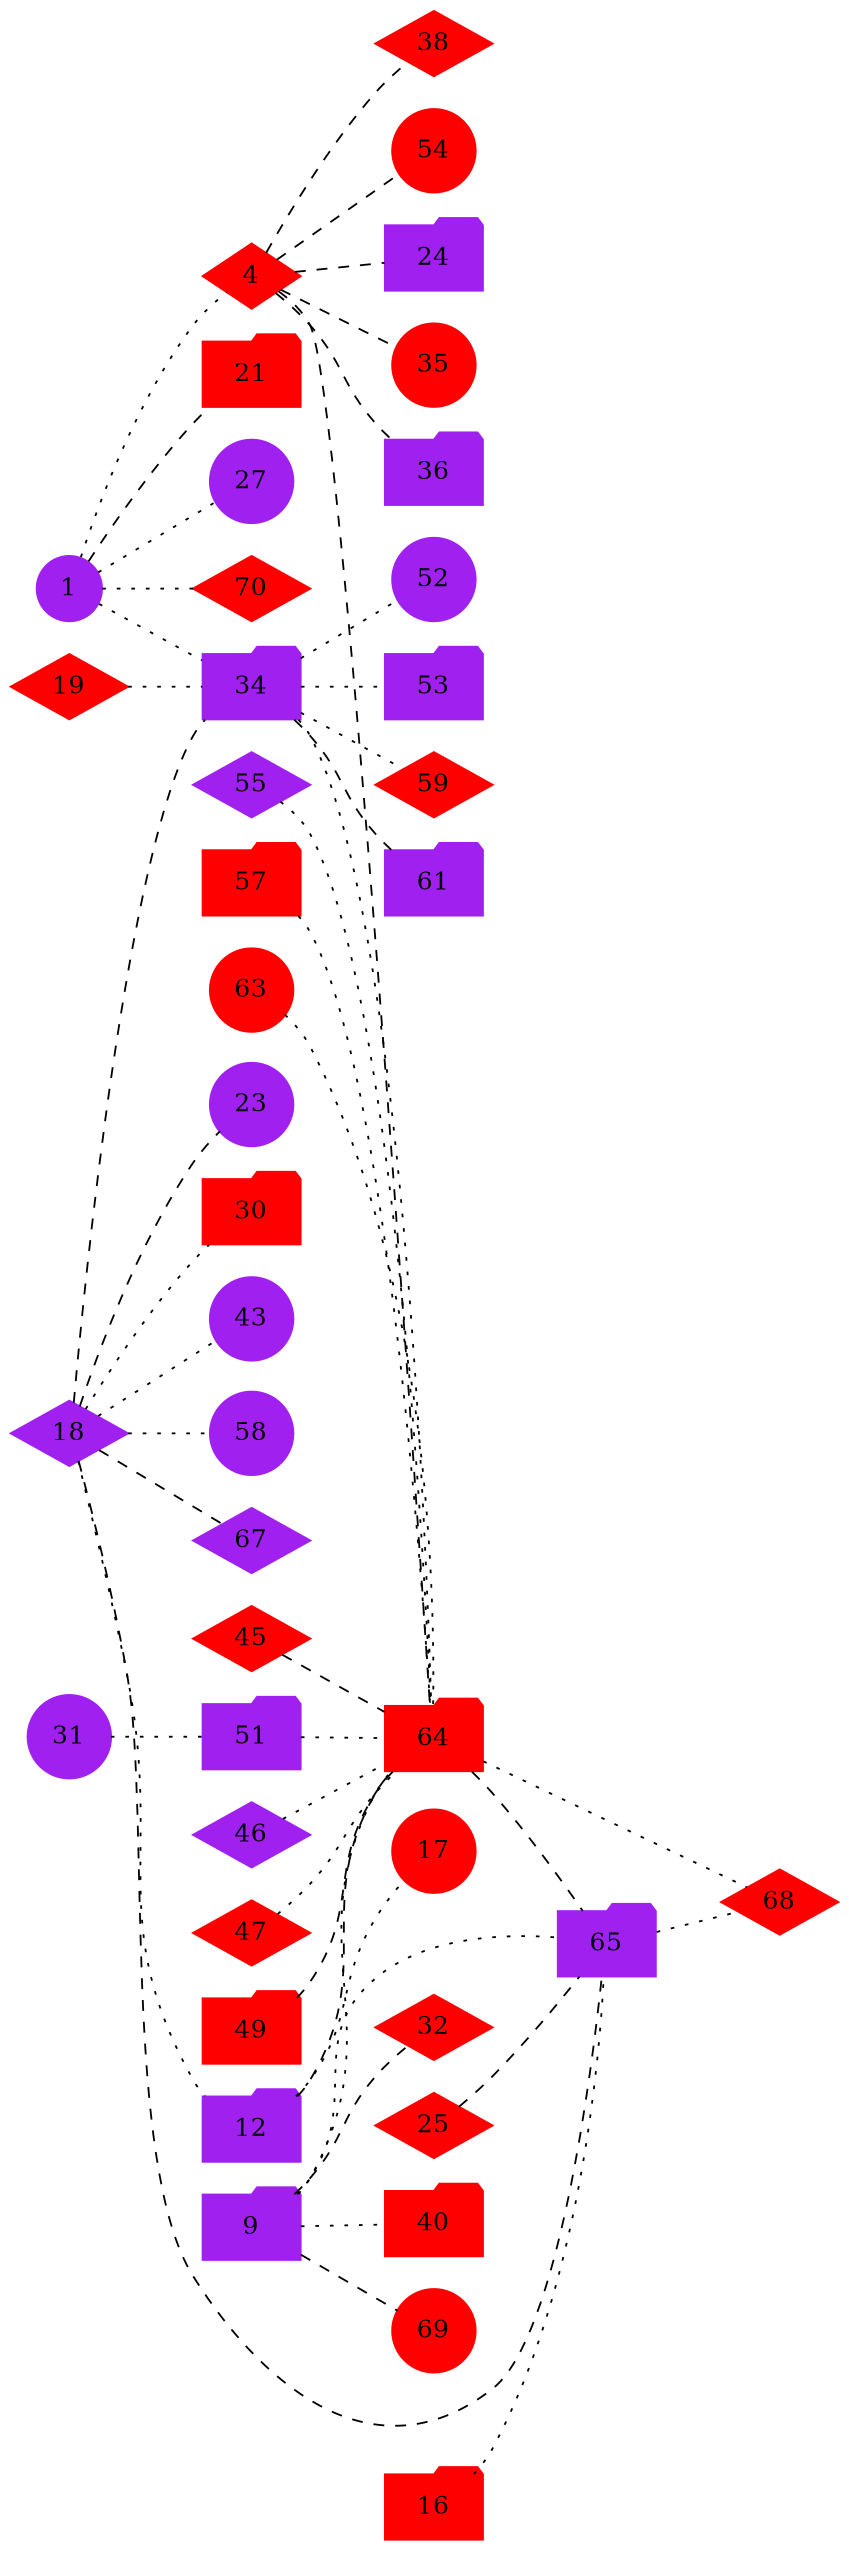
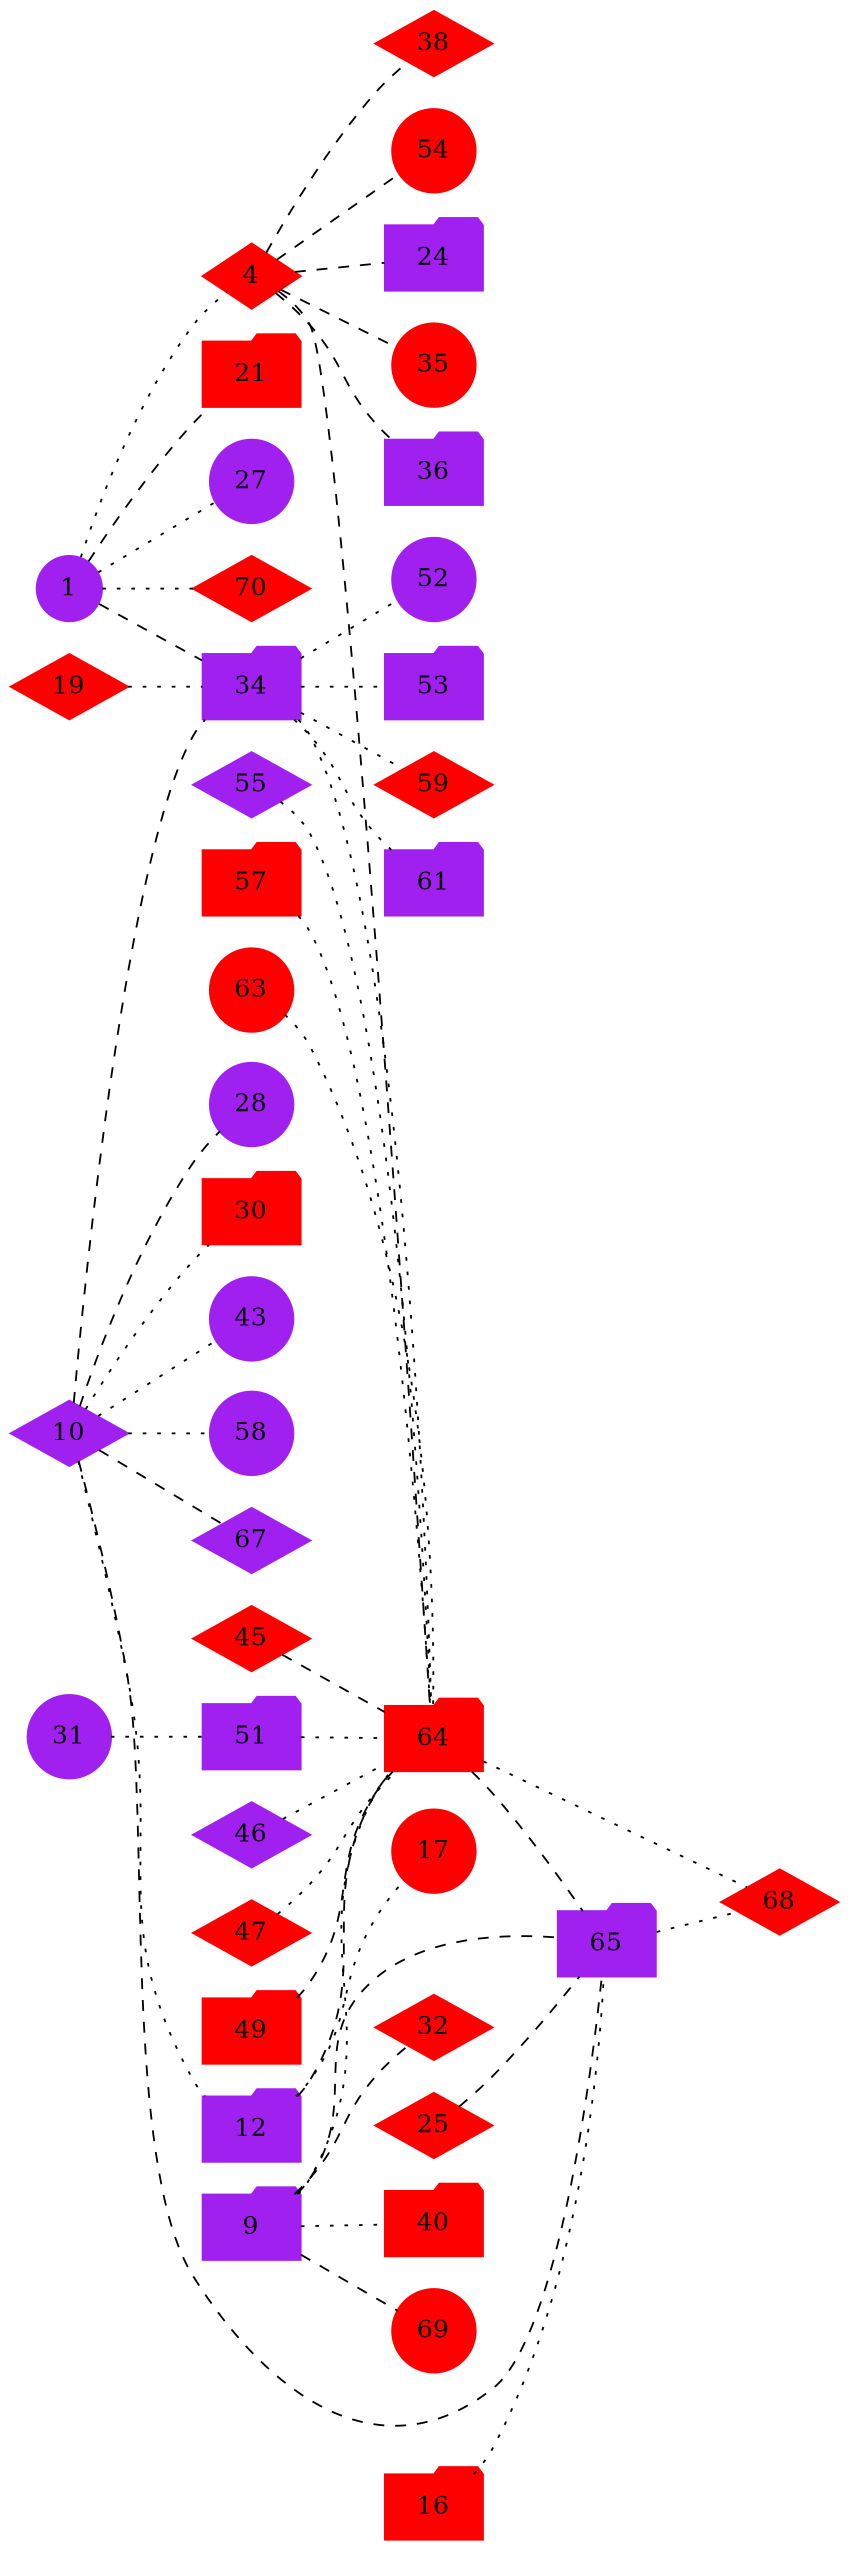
(150, 632) -> (150, 632)
(343, 785) -> (343, 785)
(252, 1105) -> (252, 1105)
(69, 1433) -> (69, 1433)
(360, 1995) -> (360, 1995)
